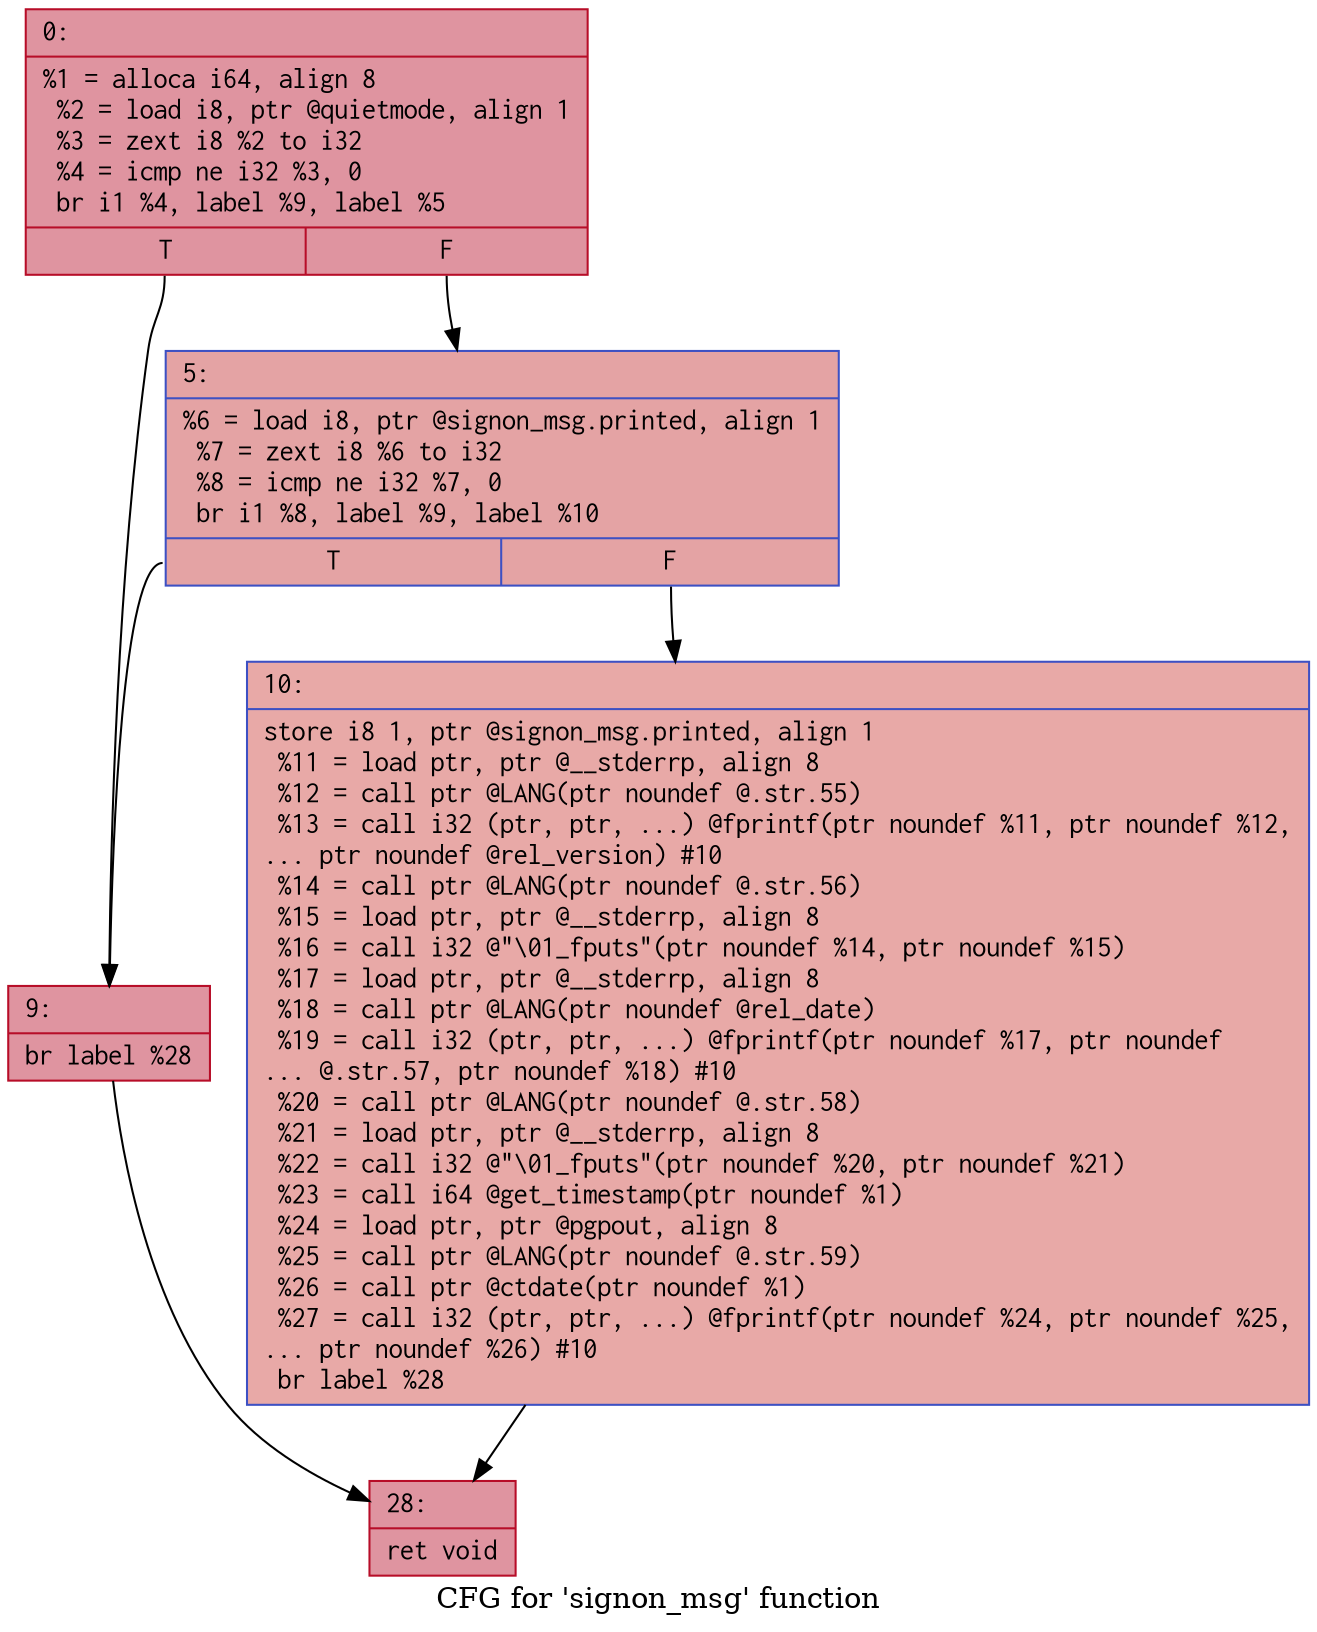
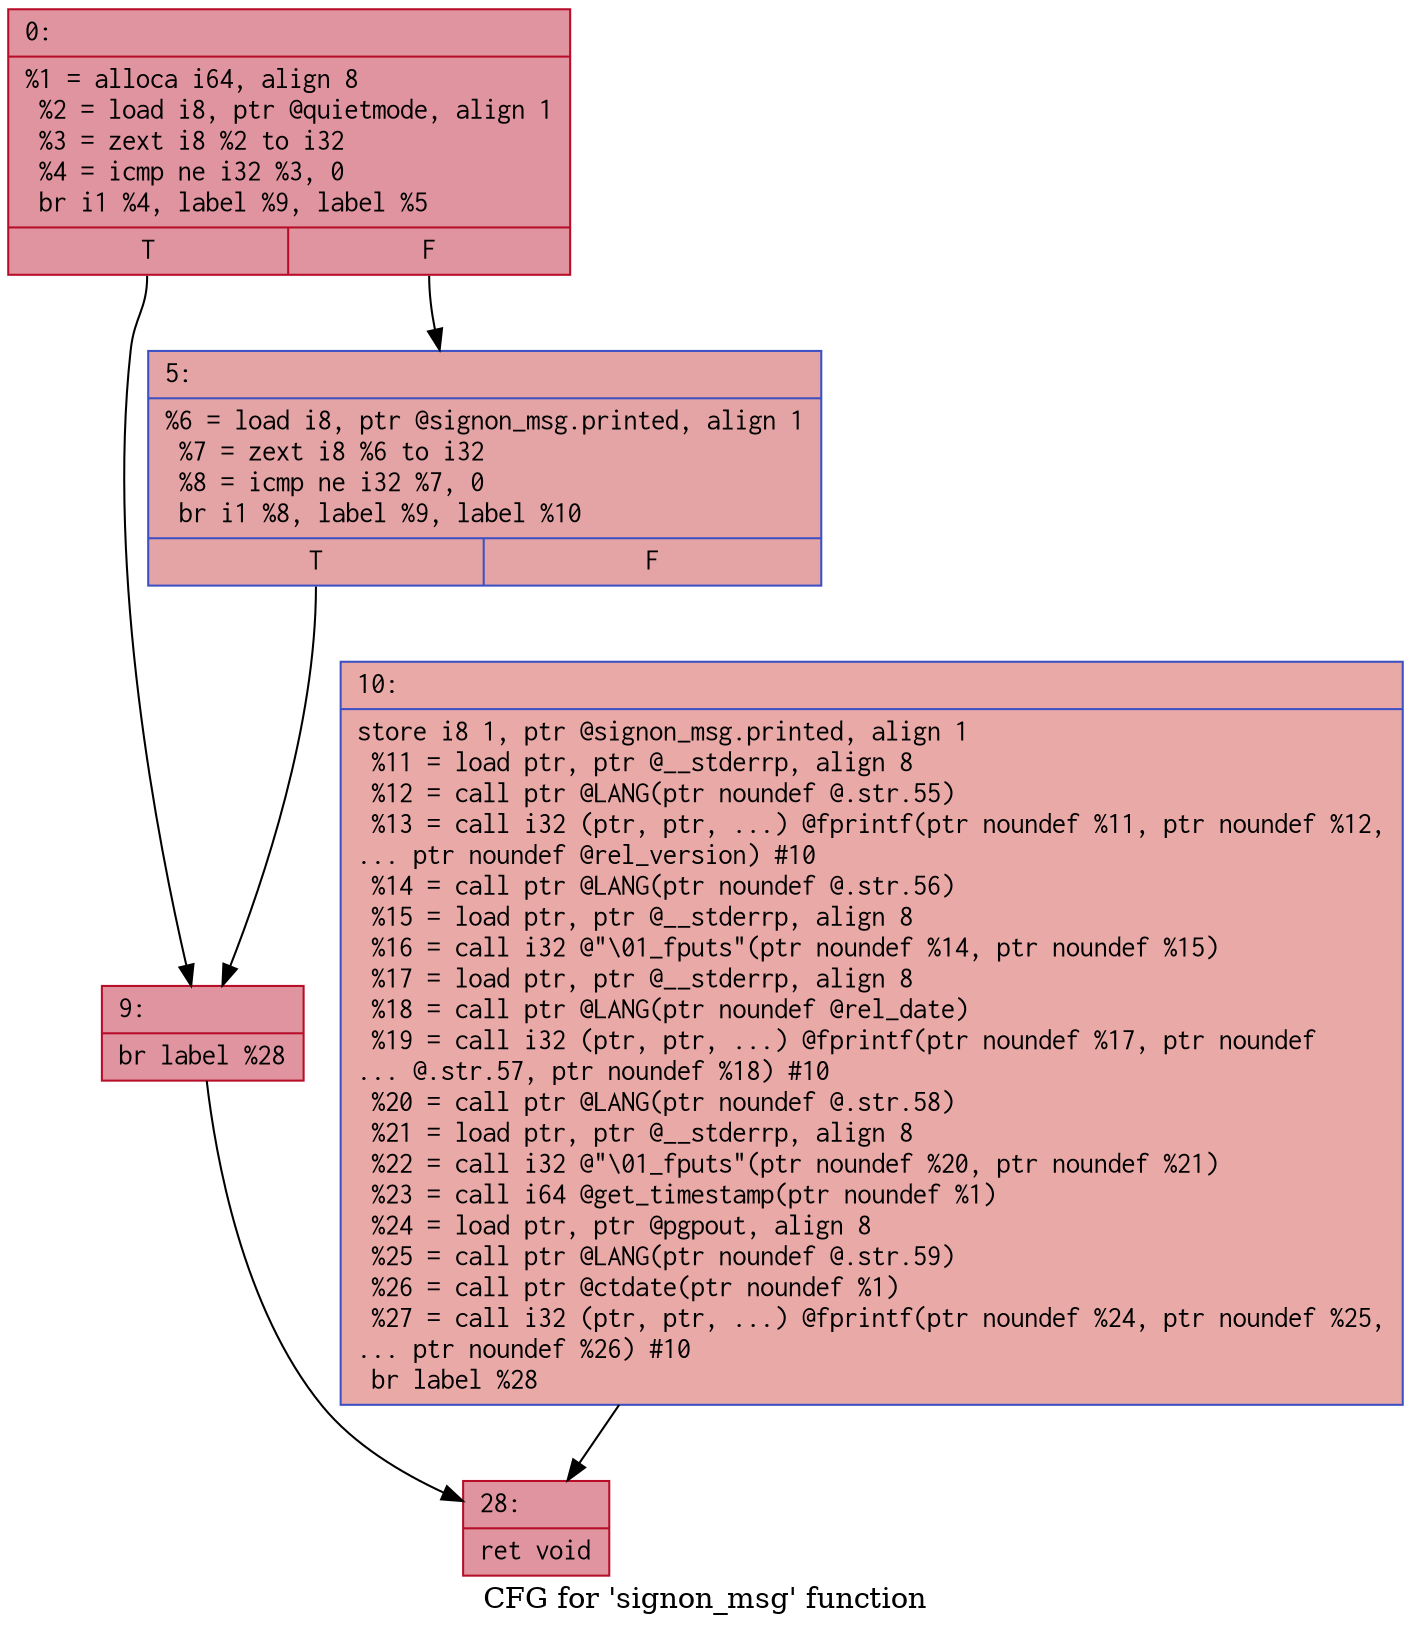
(672, 614) -> none
